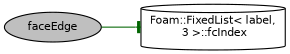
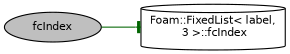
(53, 27) -> (53, 27)
